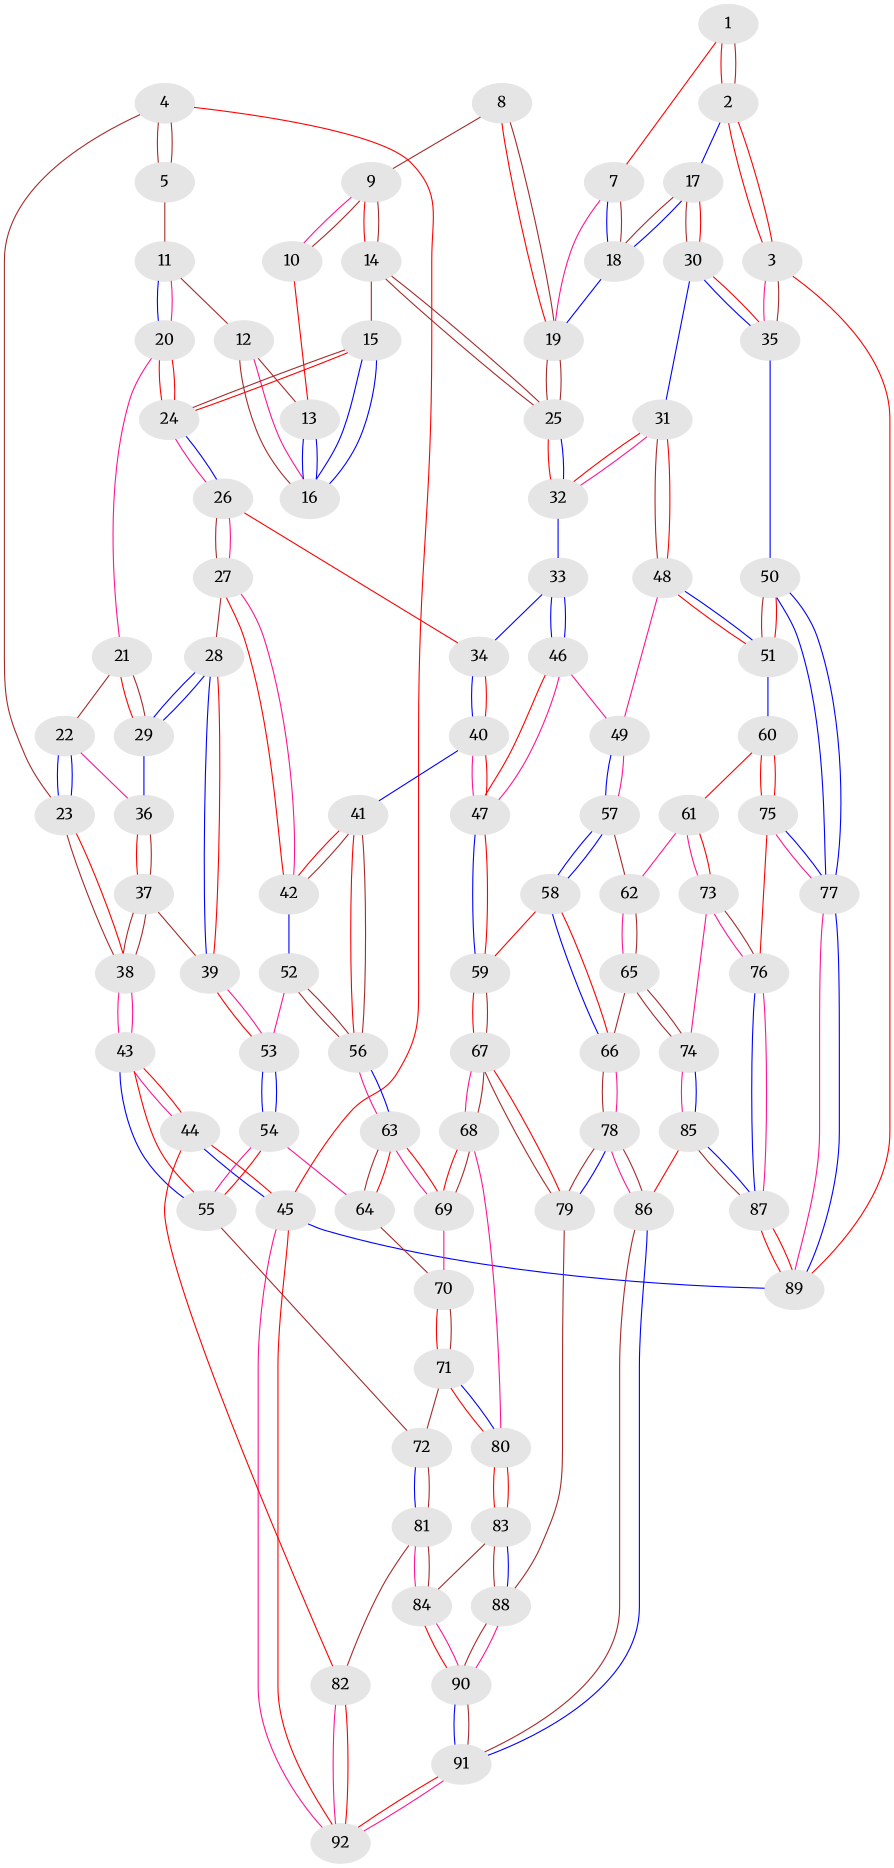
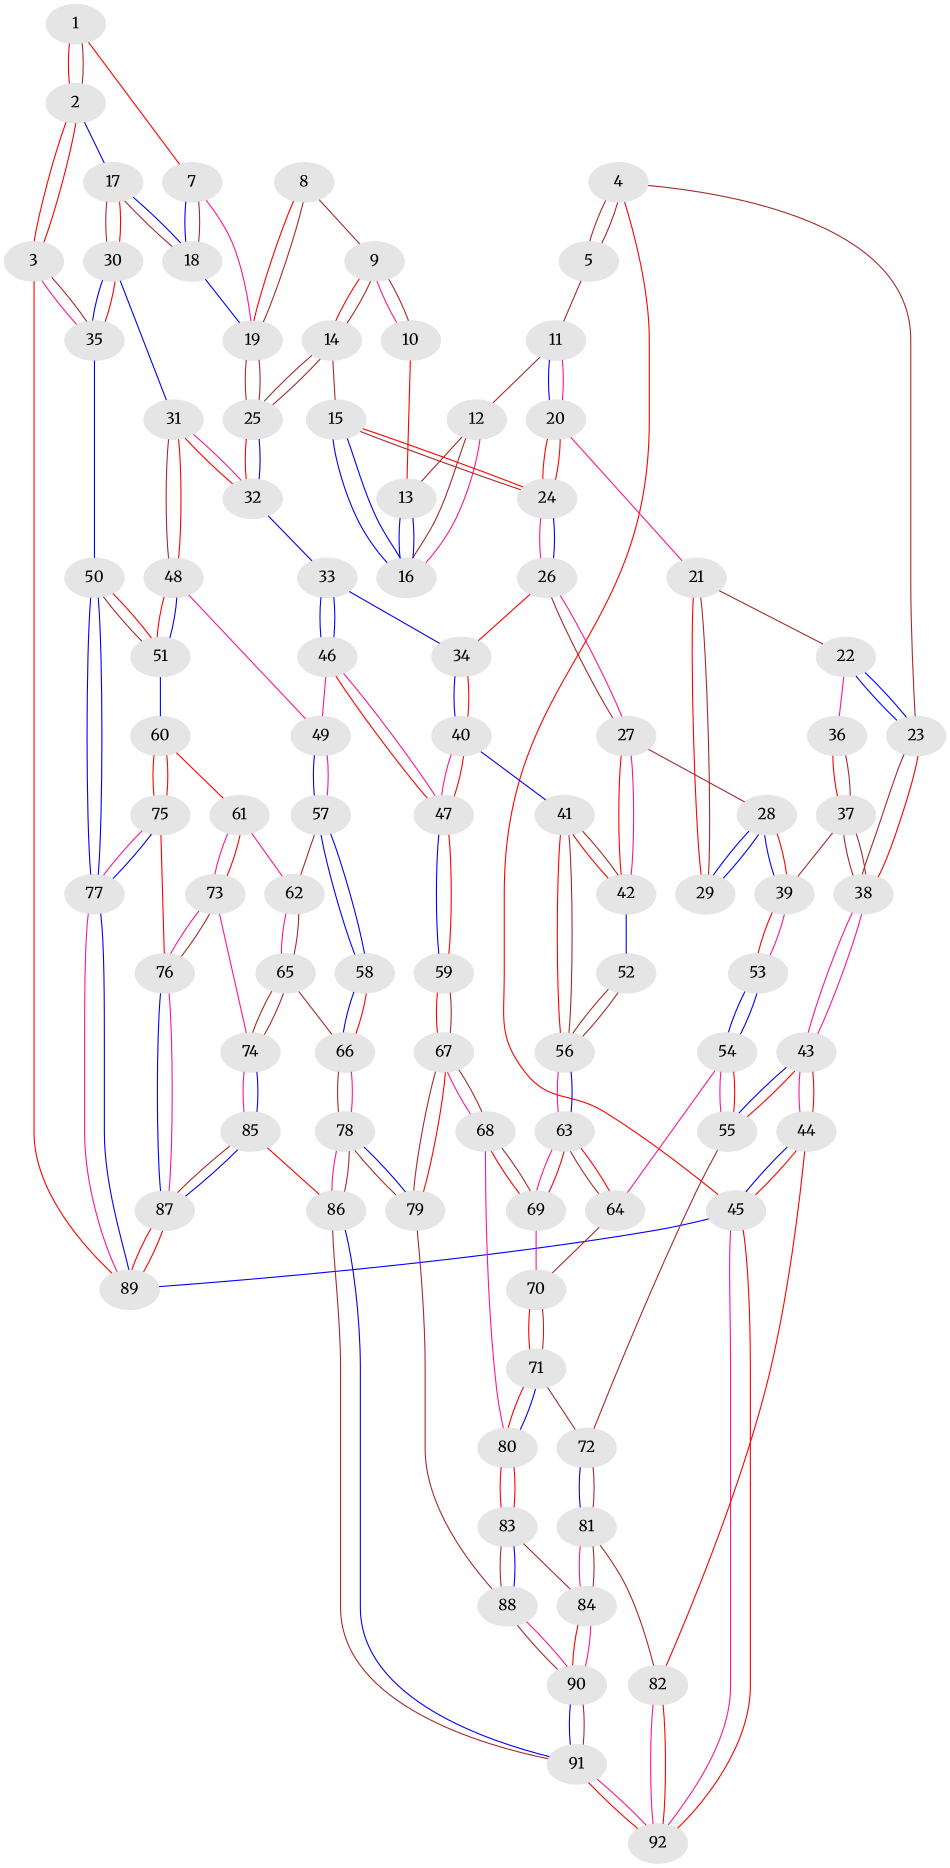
(144, 776) -> none
(515, 934) -> none
(279, 1013) -> none
